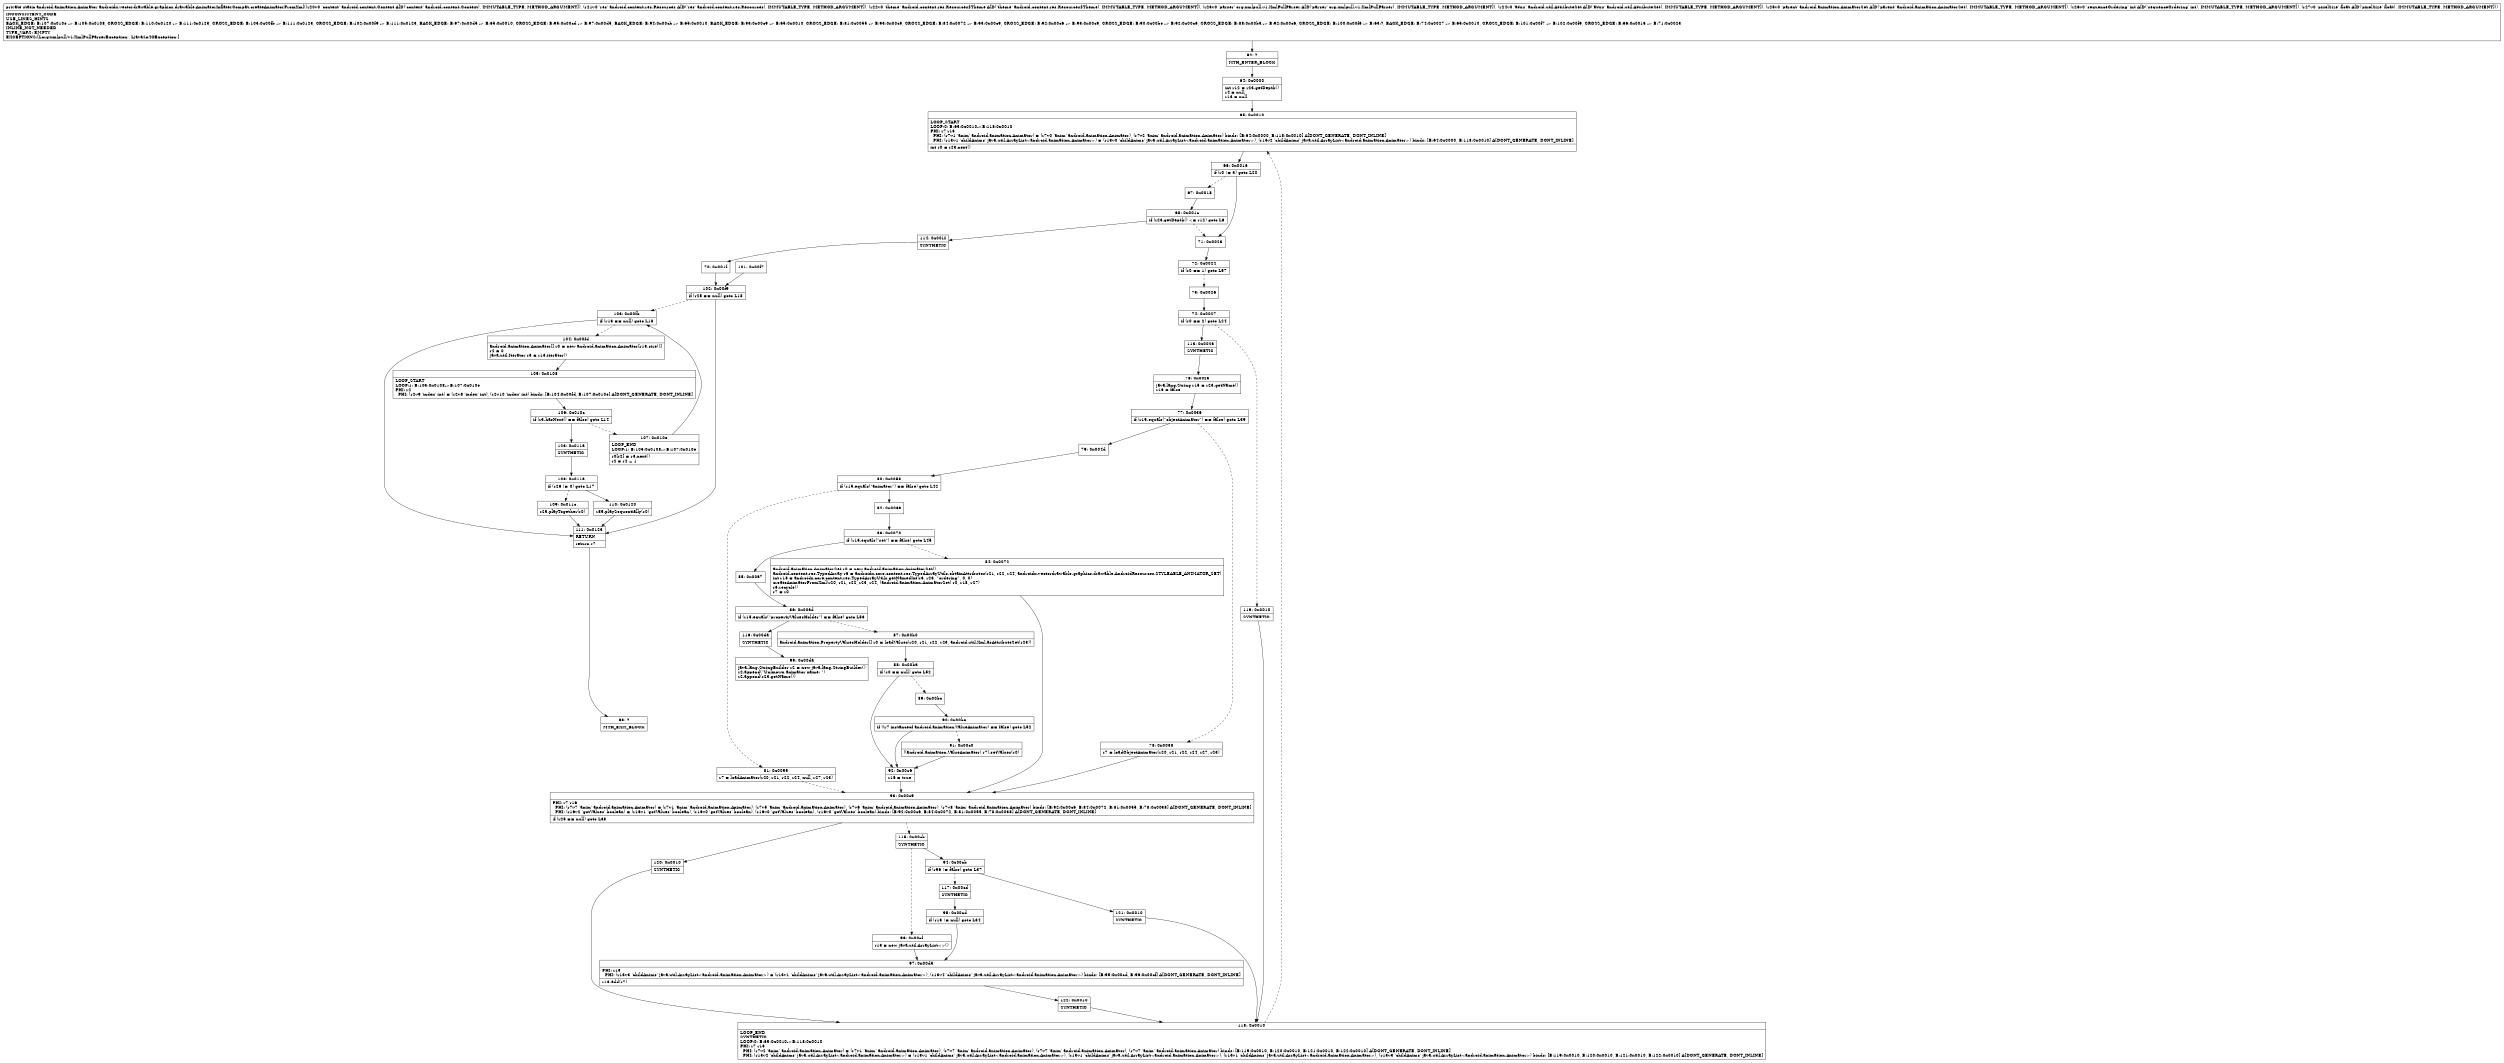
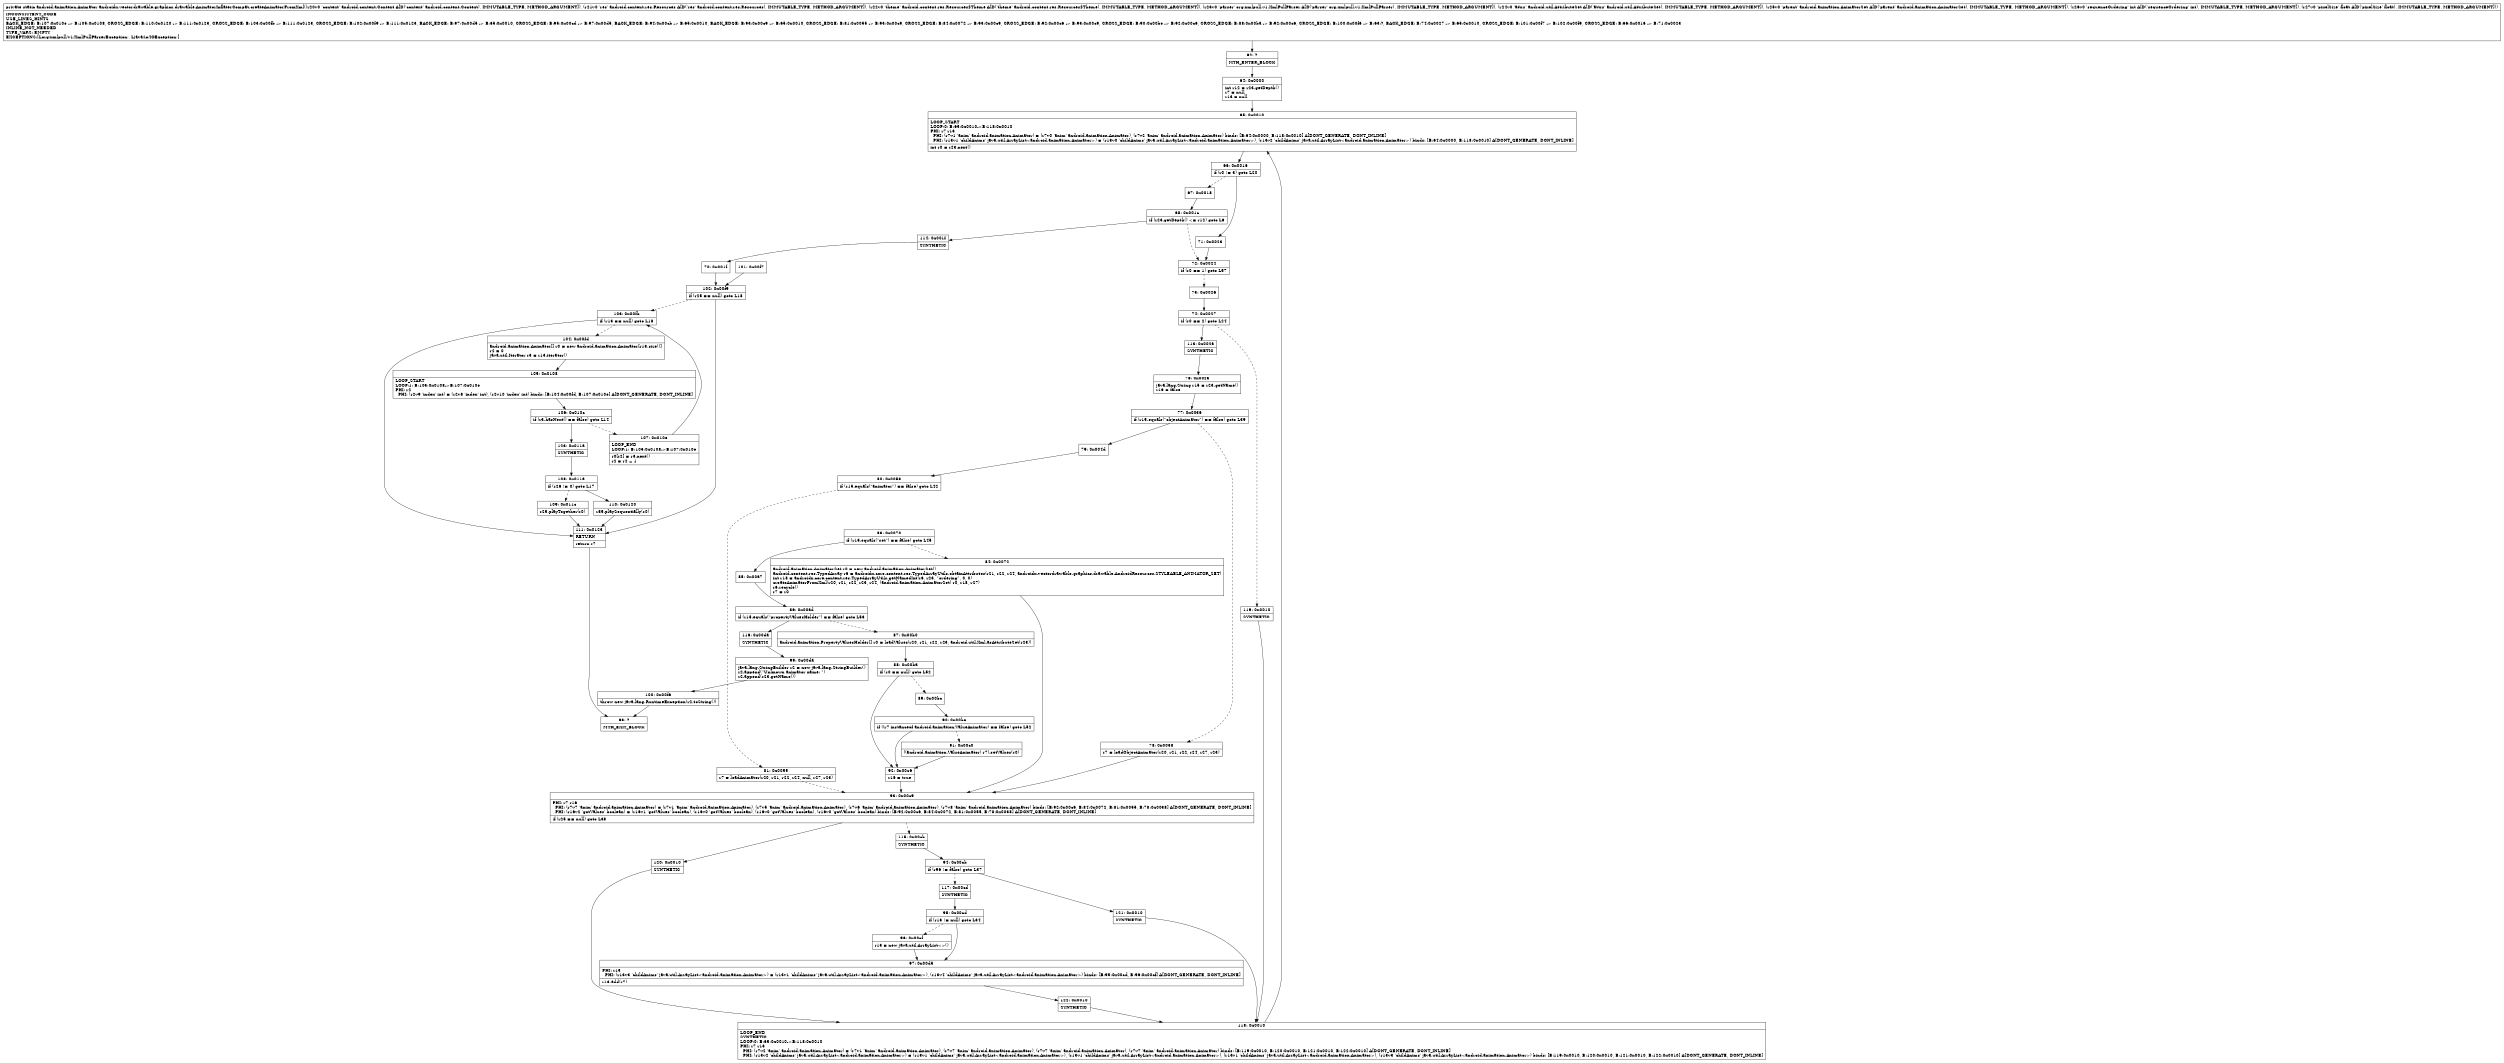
(1235, 92) -> (1235, 92)
(1198, 229) -> (1190, 241)
(889, 508) -> none
(1282, 588) -> (1282, 588)
none -> (658, 699)
(912, 890) -> (935, 929)
